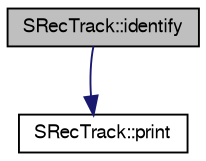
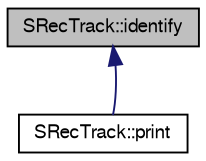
(91, 71) -> (116, 90)
